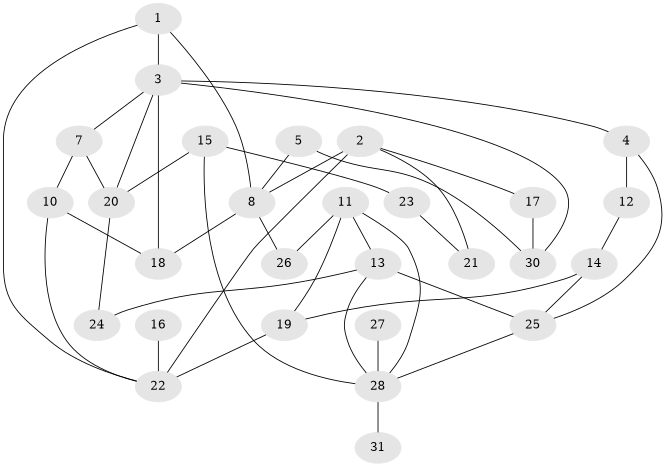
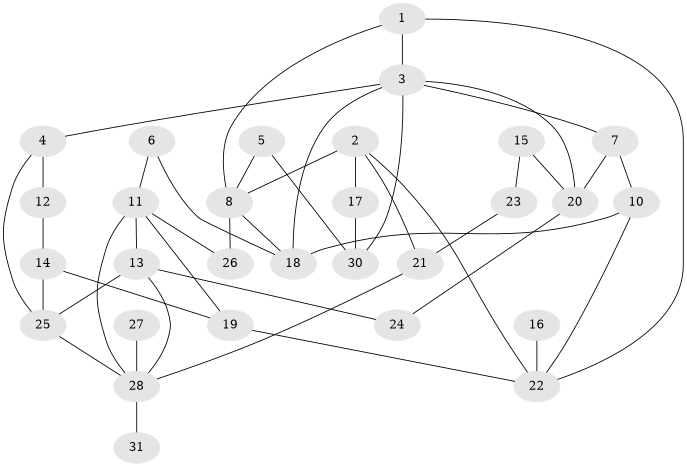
none -> (152, 141)
(231, 306) -> (288, 329)
